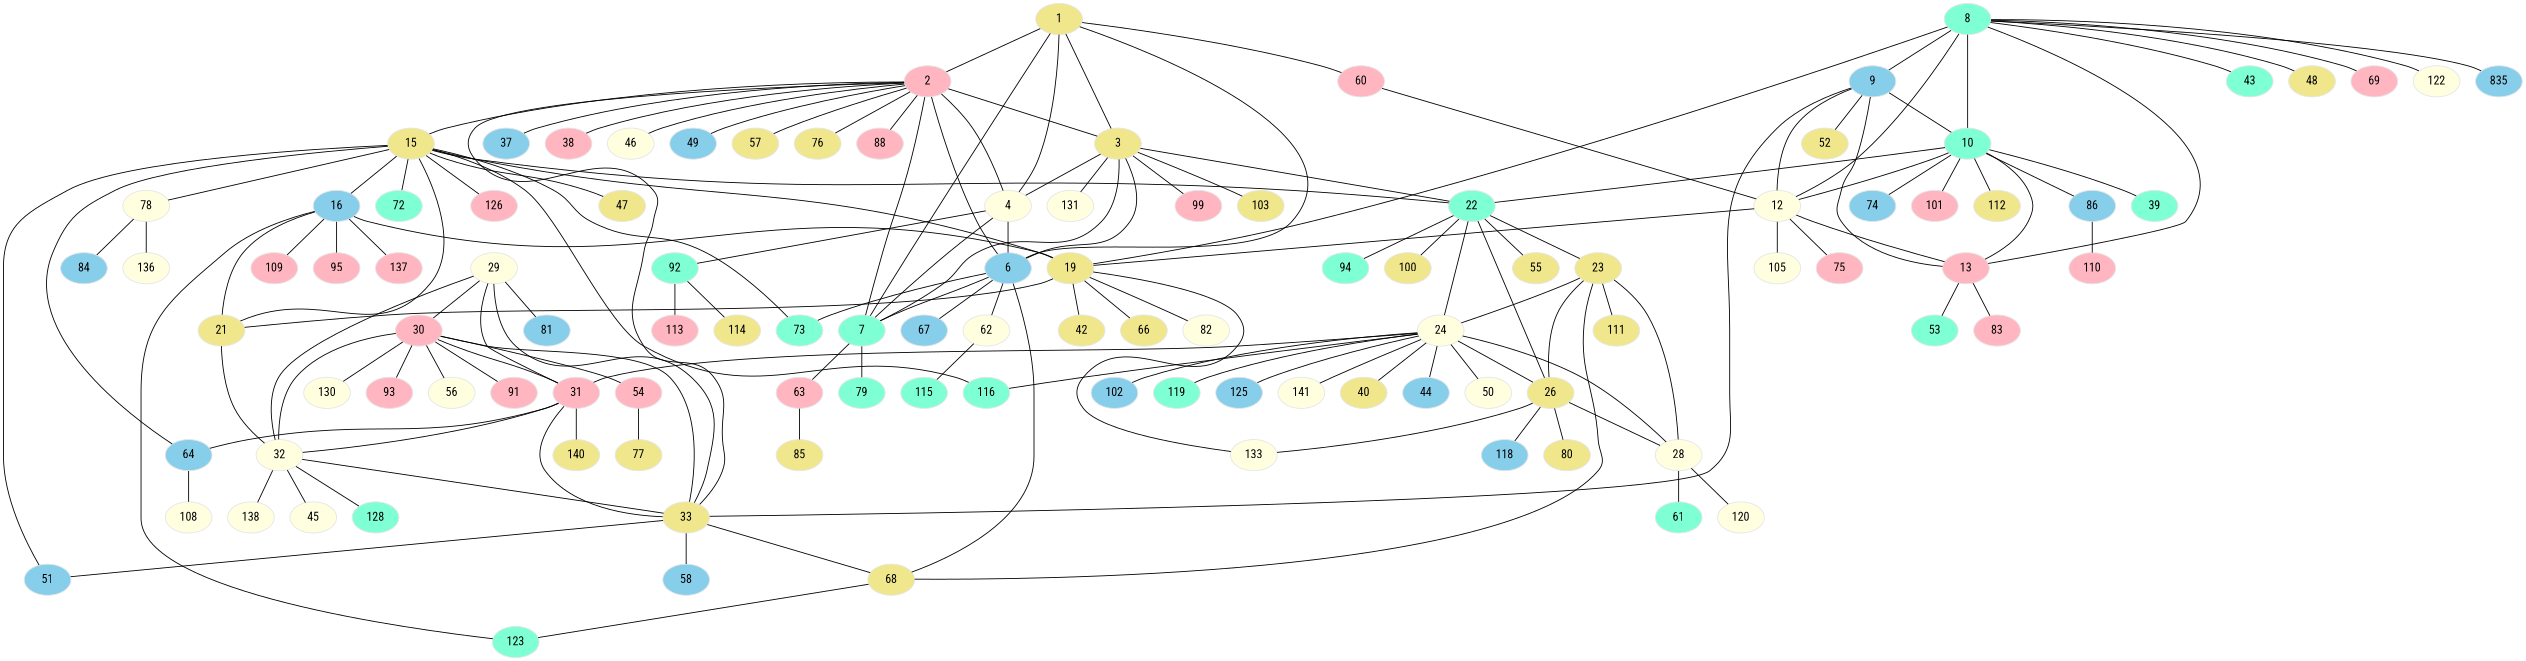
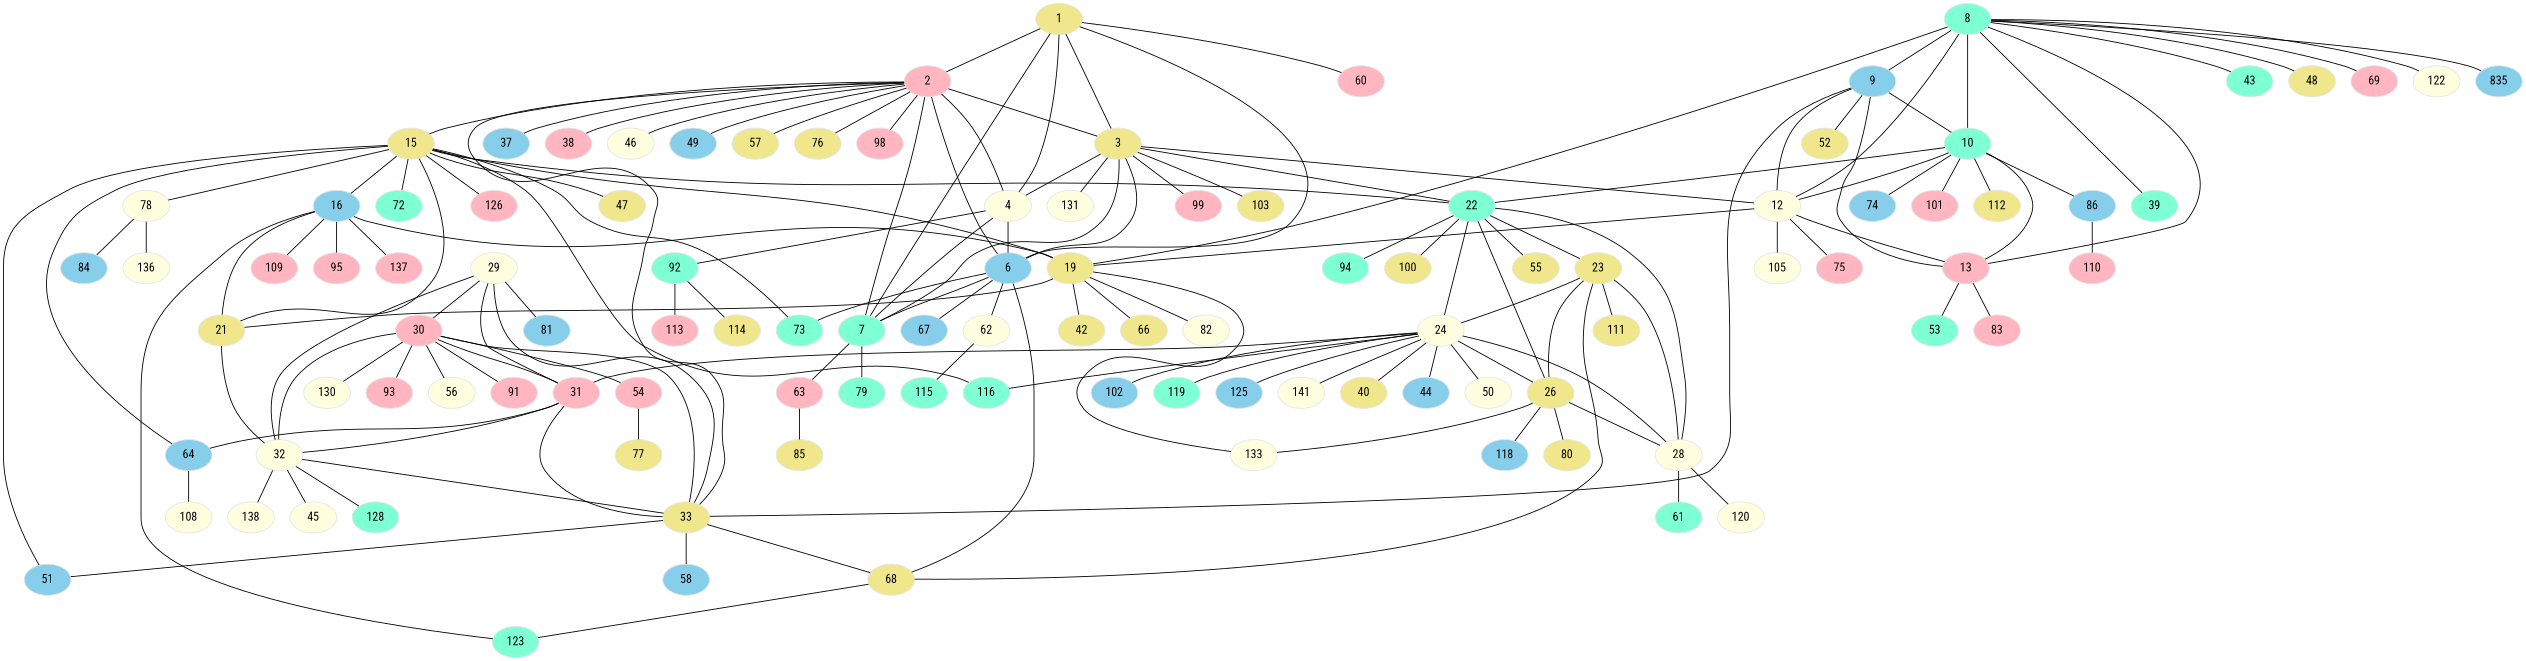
(880, 144) -> (880, 144)
(1569, 144) -> (1448, 175)
(2064, 170) -> (2061, 113)
none -> (1651, 273)
(576, 455) -> none
